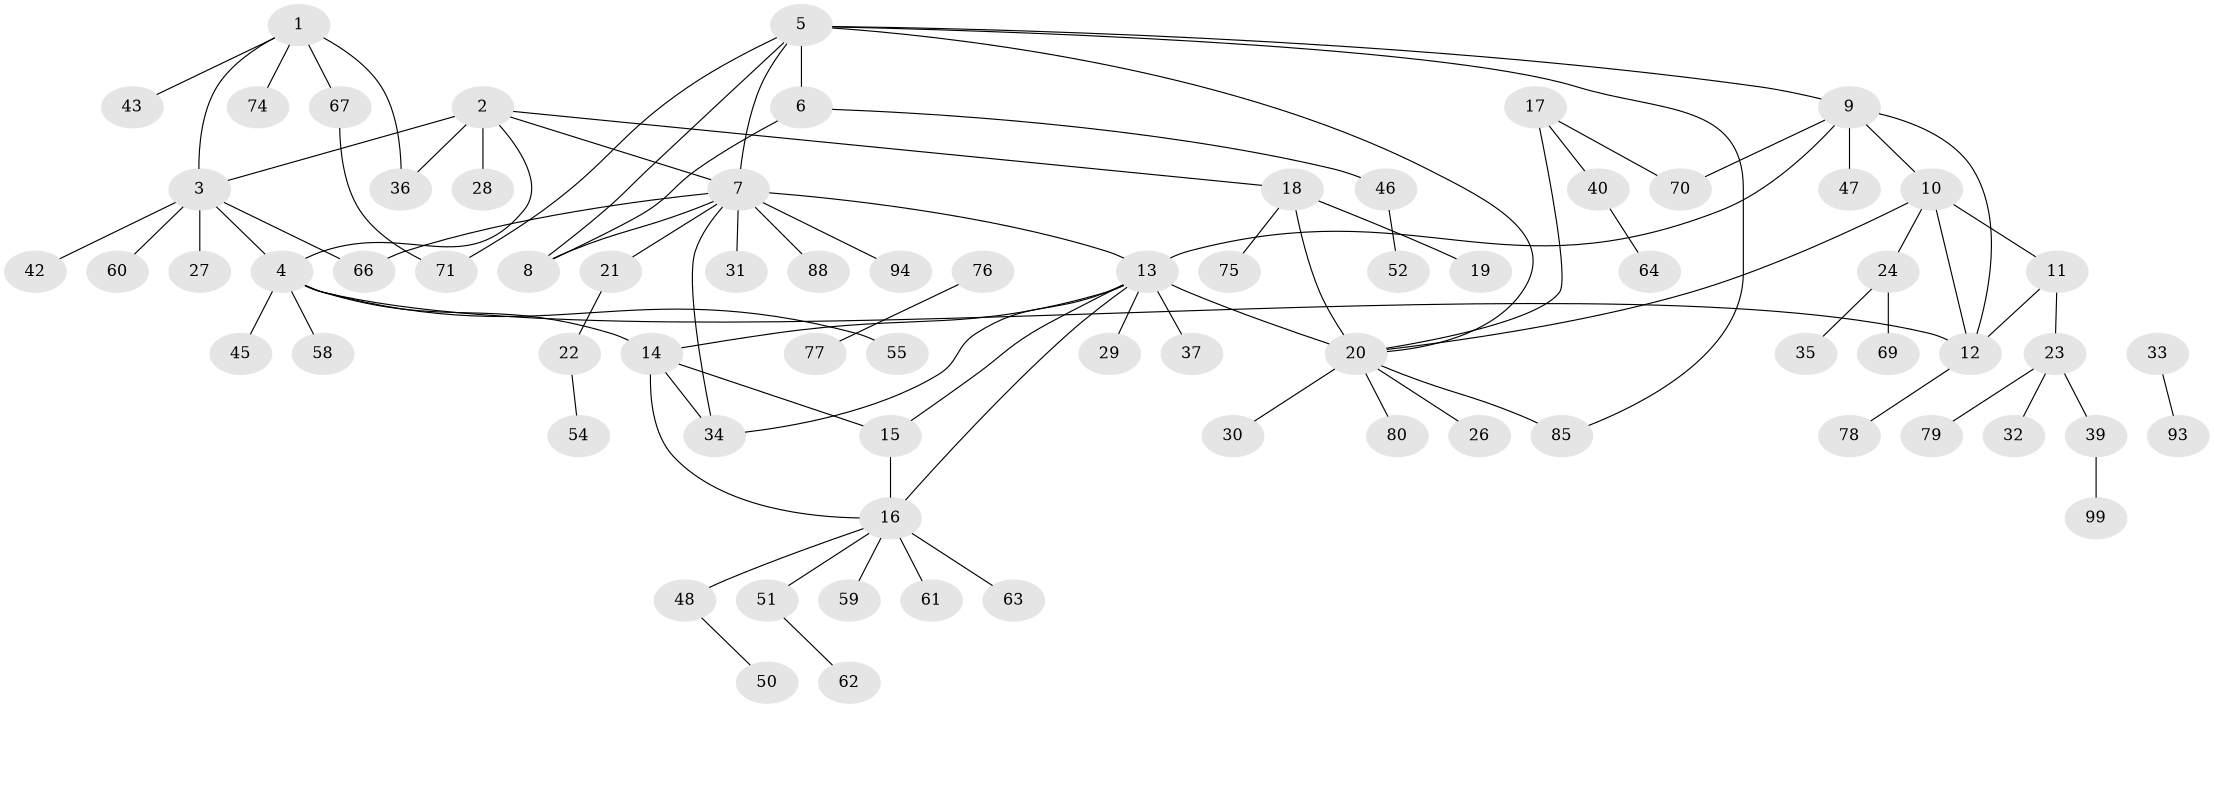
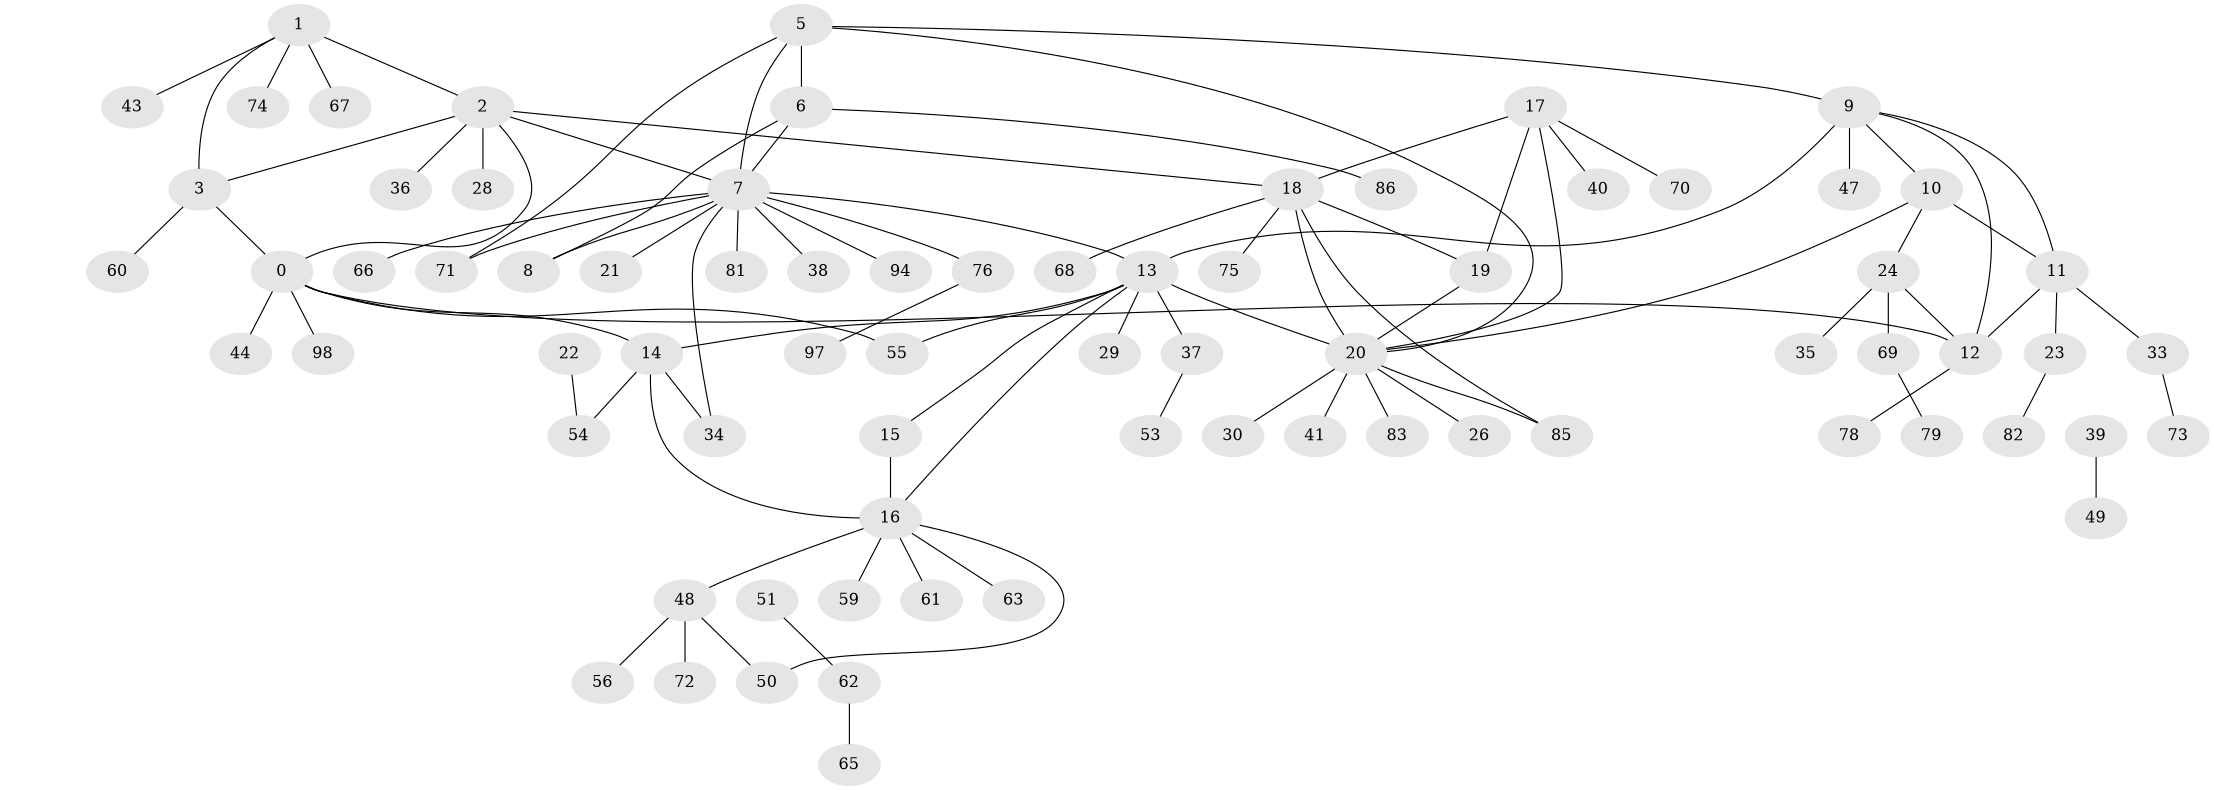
(1470, 66) -> (1403, 334)
(383, 91) -> (391, 66)
none -> (1413, 146)
none -> (770, 148)
(1765, 148) -> (1990, 154)
(668, 151) -> none
(1386, 190) -> (1386, 190)
none -> (1508, 190)
(358, 208) -> (588, 222)
none -> (864, 225)
(282, 231) -> none
(35, 272) -> none
(200, 272) -> none
(282, 272) -> (282, 272)
(736, 272) -> (736, 272)
(819, 272) -> (819, 272)
none -> (1065, 272)
(1399, 272) -> none
(1650, 272) -> none
(1951, 272) -> (1929, 313)
(594, 305) -> none
none -> (1418, 313)
none -> (2108, 313)
(241, 354) -> (241, 354)
(323, 354) -> (323, 354)
(815, 354) -> (815, 354)
(942, 372) -> (1023, 314)
(771, 395) -> (615, 395)
(1993, 395) -> (1907, 389)
(2076, 395) -> none
none -> (1151, 436)
none -> (1315, 436)
(1397, 436) -> (1397, 436)
(2014, 436) -> (2014, 436)
(2178, 436) -> (2178, 436)
(2096, 518) -> (2096, 518)
(829, 559) -> (1020, 639)
none -> (603, 683)
none -> (685, 683)
none -> (849, 765)
